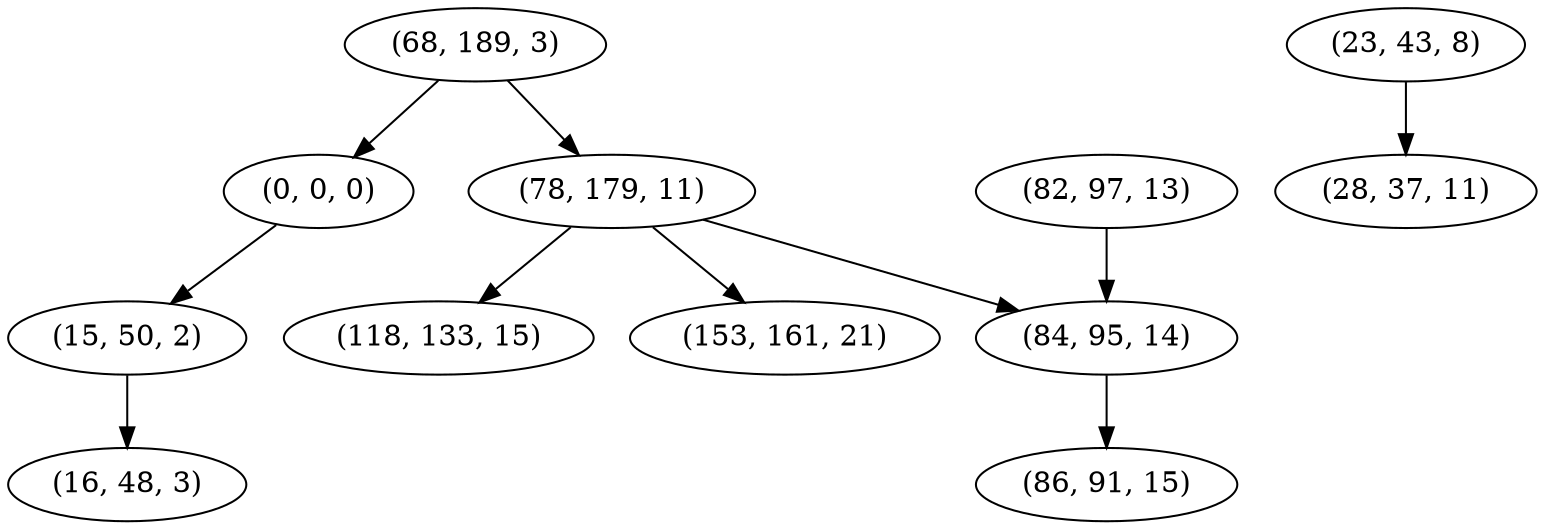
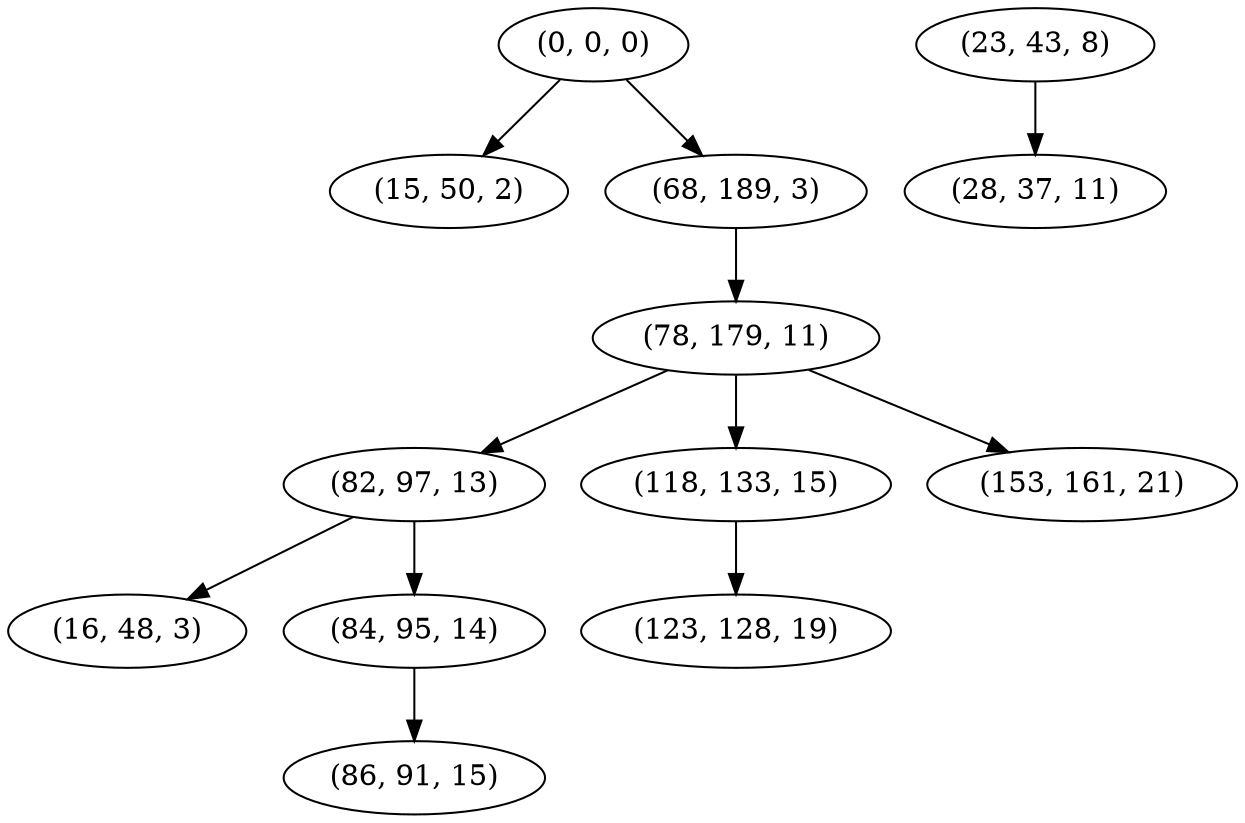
(404, 112) -> (657, 110)
(851, 262) -> (584, 407)
(127, 401) -> (279, 554)
none -> (736, 631)
